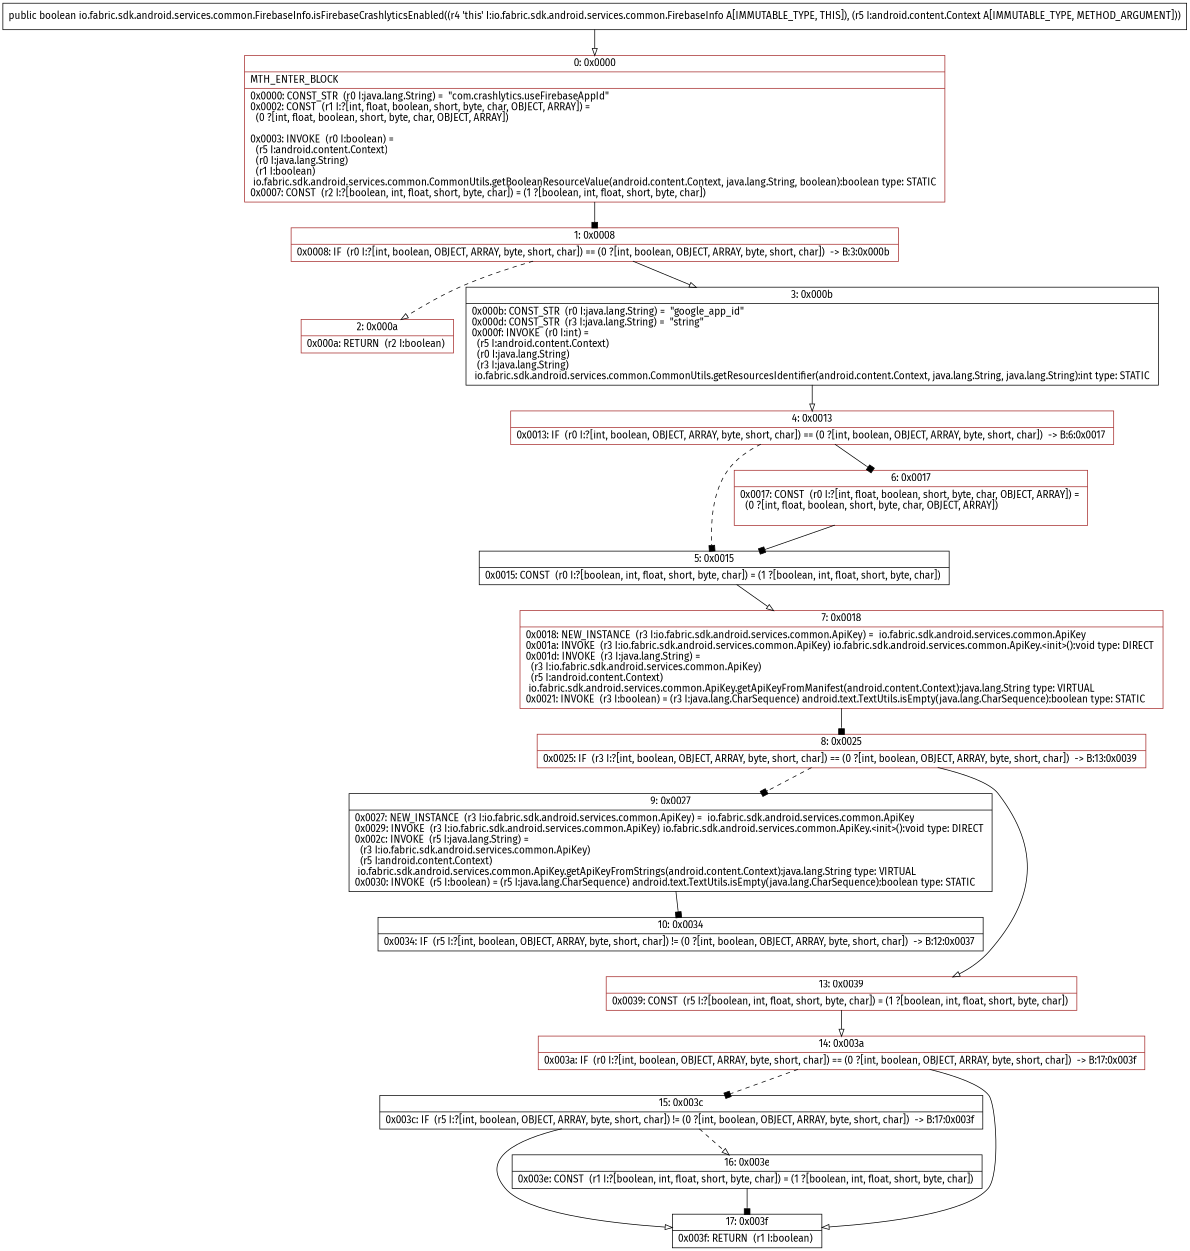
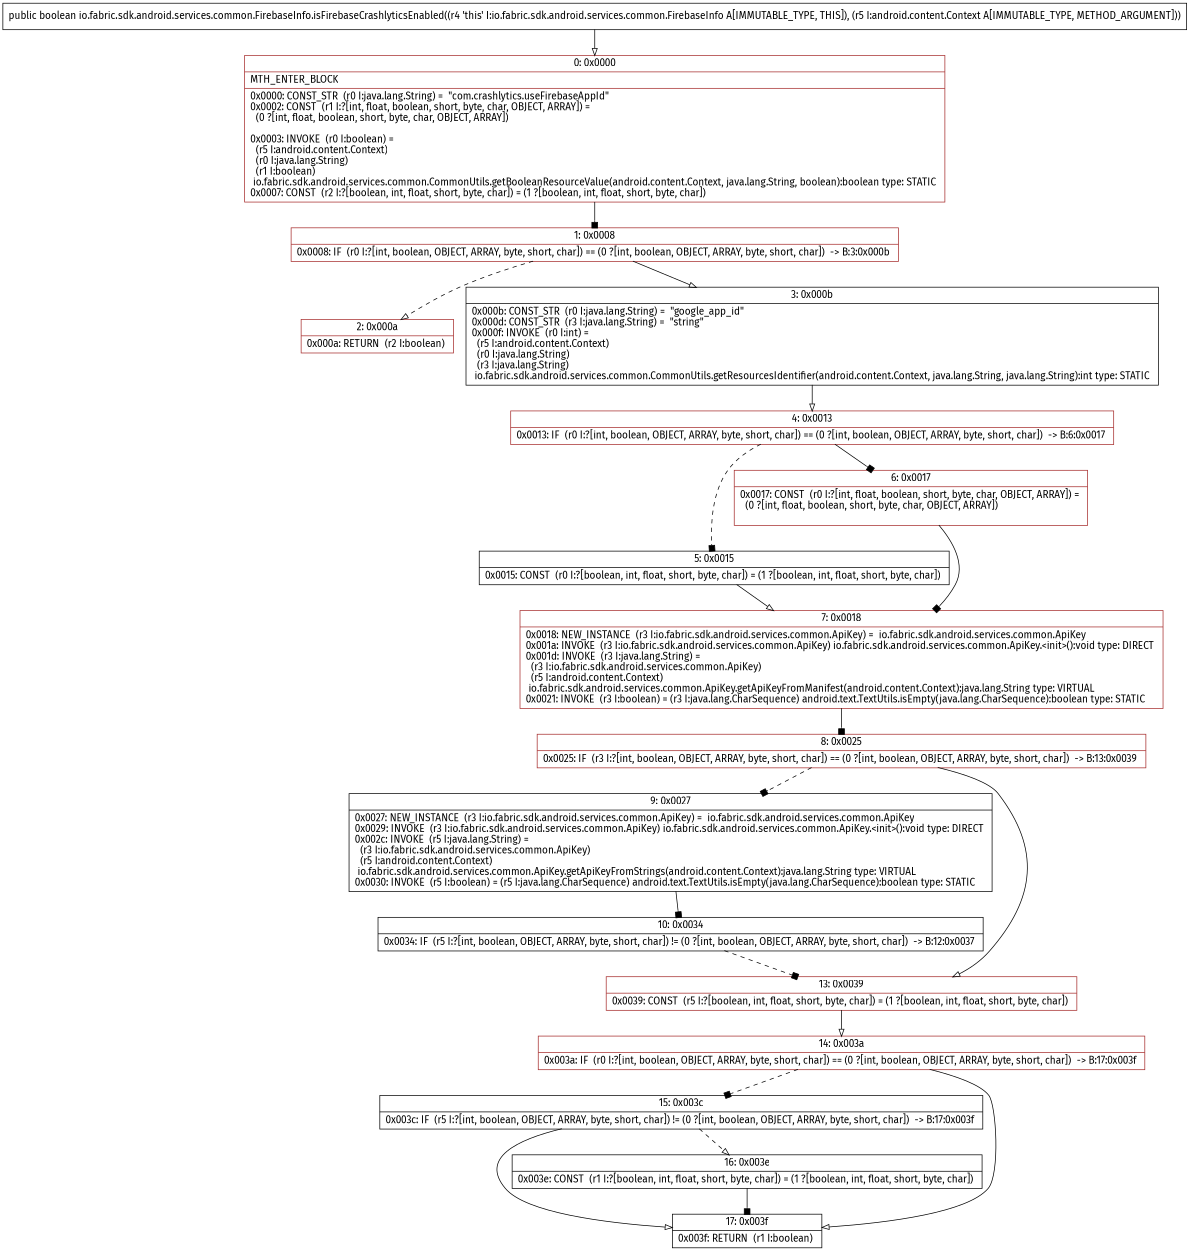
(801, 537) -> (959, 566)
none -> (758, 963)
